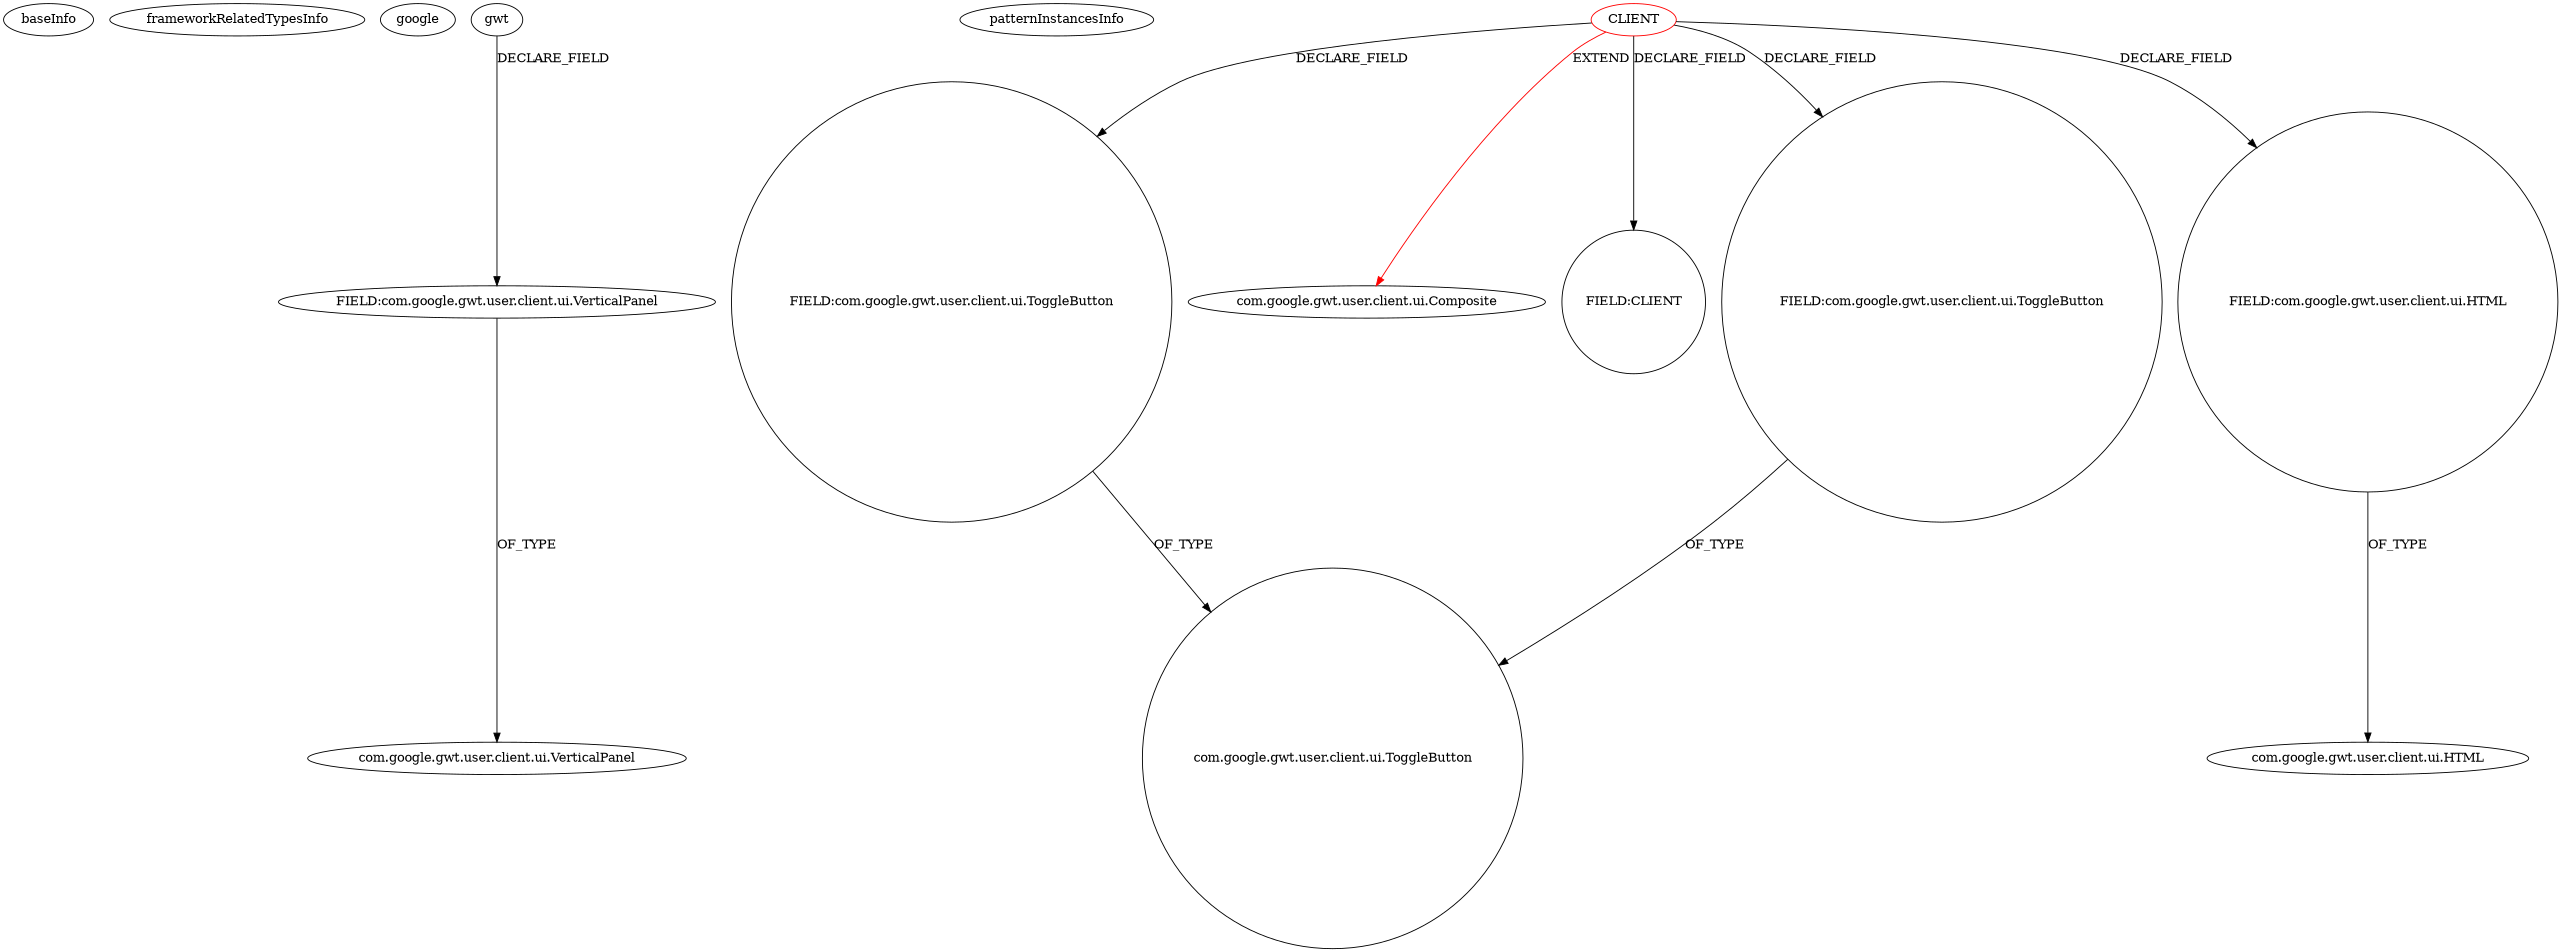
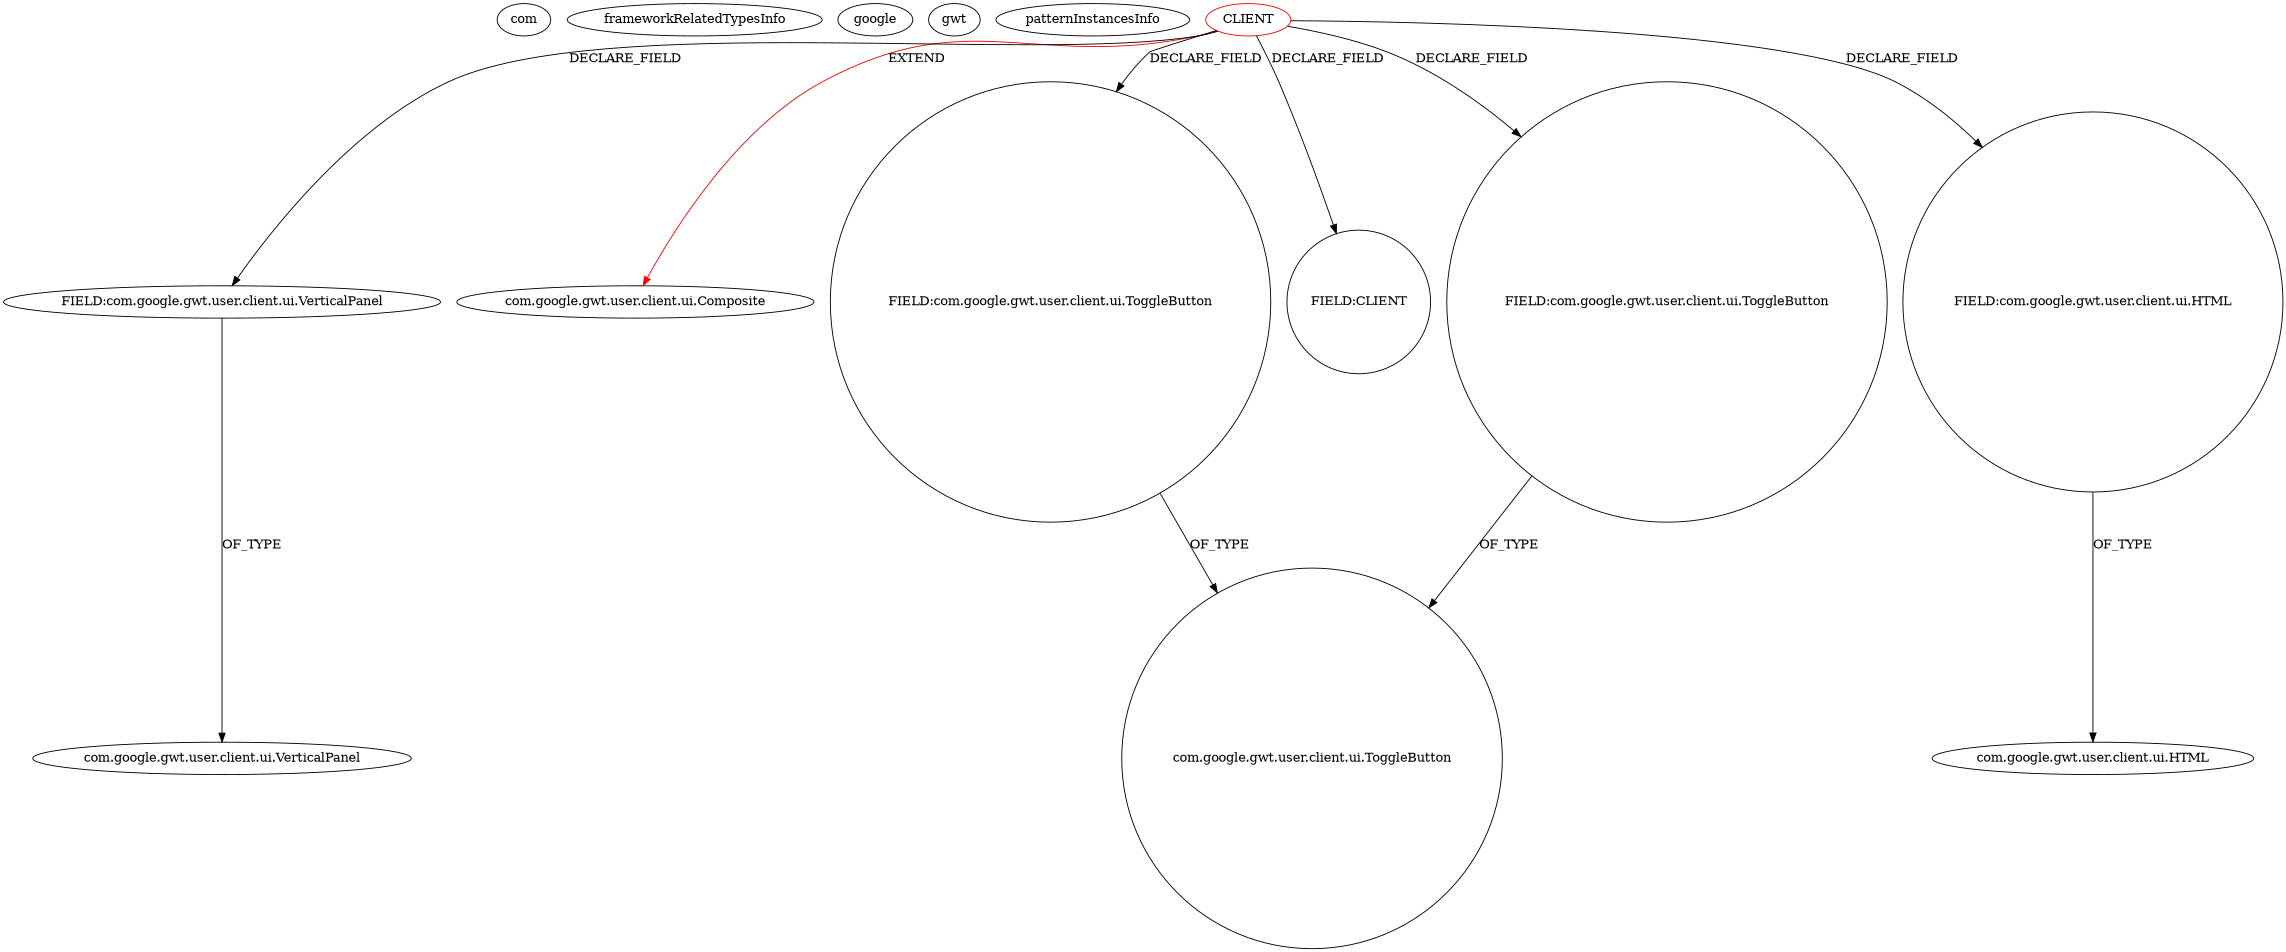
(49, 20) -> (524, 20)
(497, 156) -> (686, 45)
